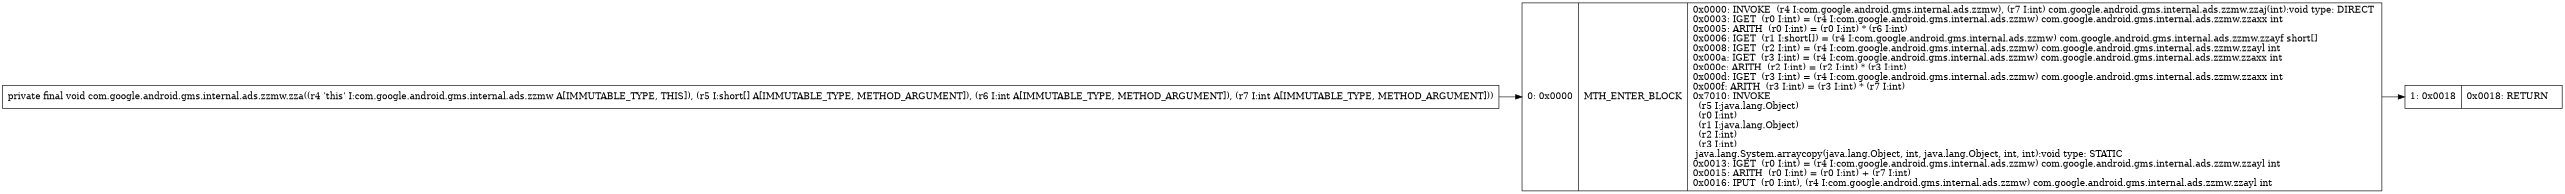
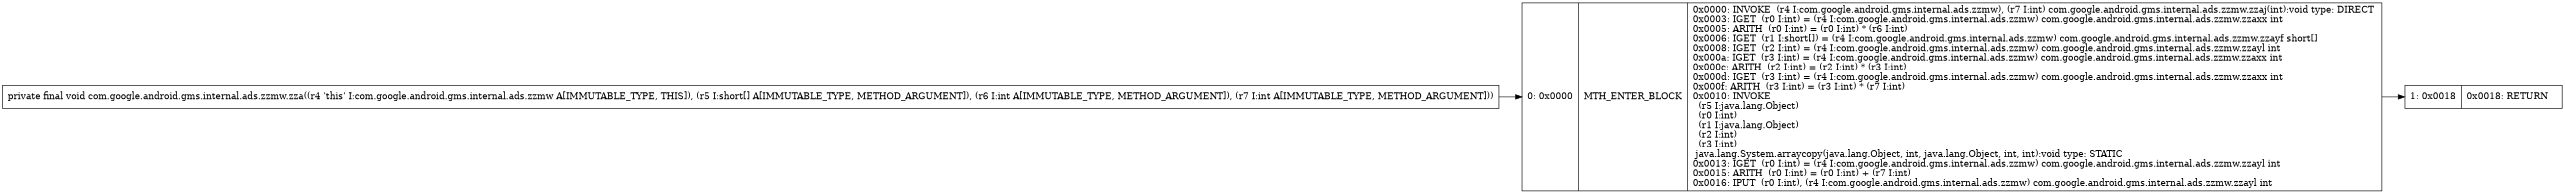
(1735, 97) -> (1735, 97)
